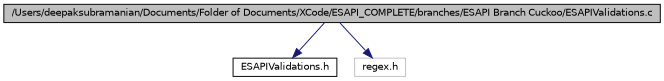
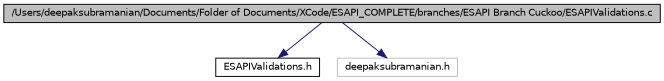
(380, 67) -> (397, 67)
